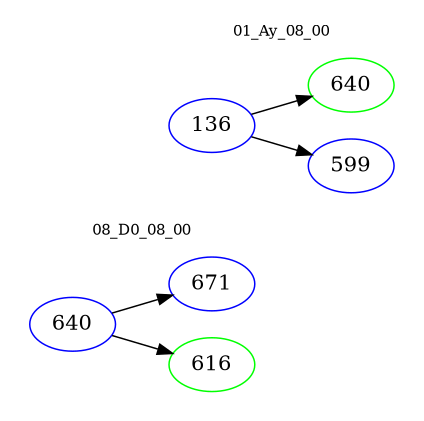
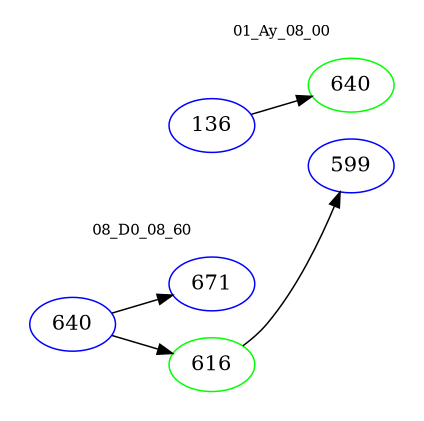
(274, 144) -> (297, 282)
(142, 231) -> (142, 231)
